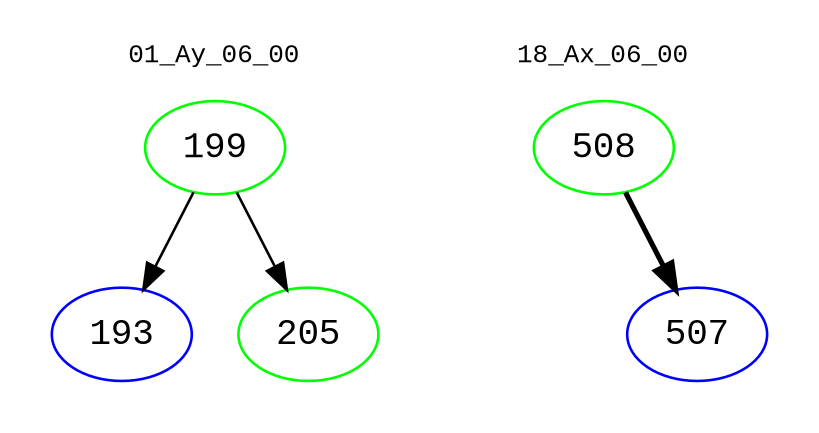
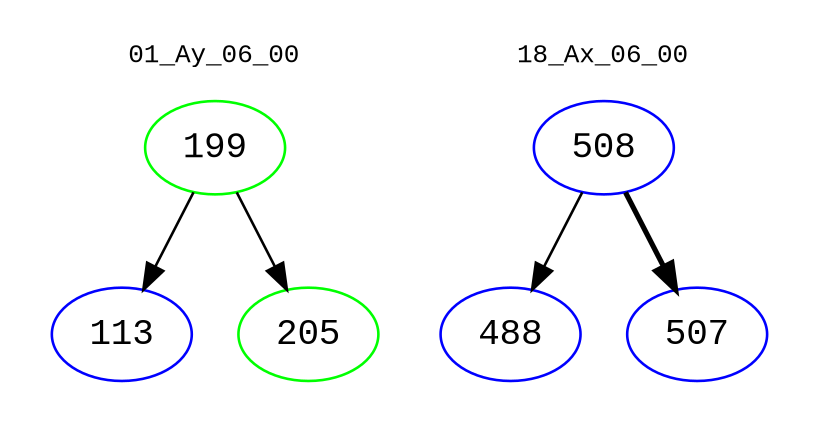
(604, 148) -> (604, 148)
(122, 334) -> (122, 334)
none -> (511, 334)
